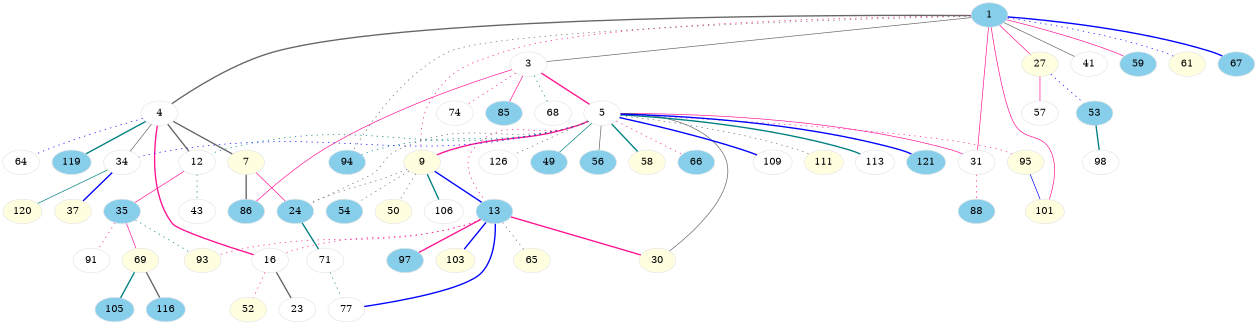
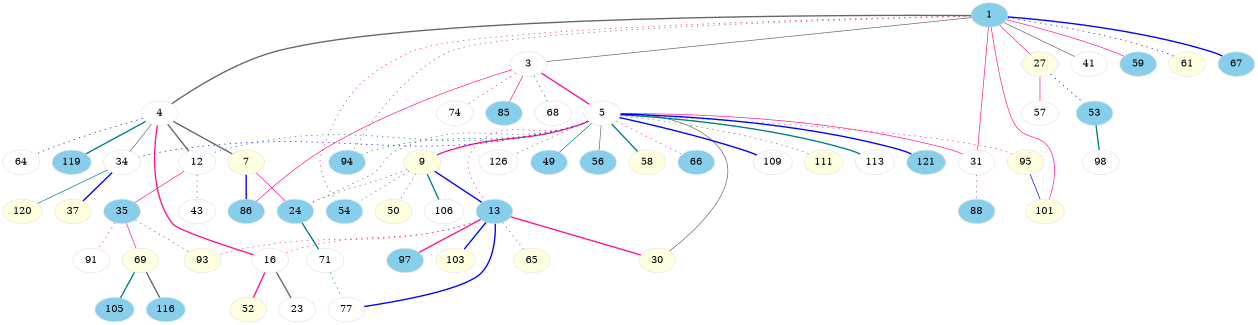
(559, 40) -> (519, 35)
(246, 187) -> (246, 187)
(259, 285) -> (259, 285)
